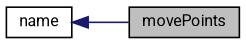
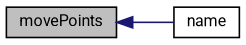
(109, 22) -> (153, 22)
